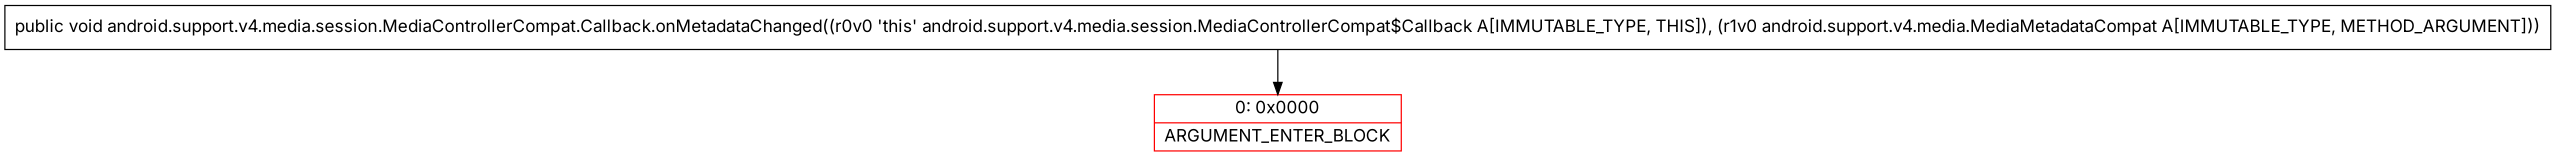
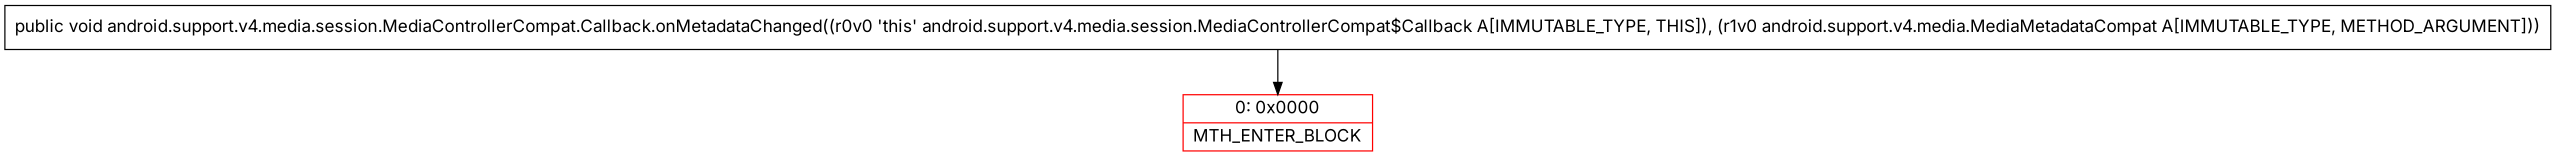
(1278, 136) -> (1278, 136)
